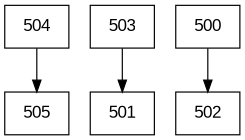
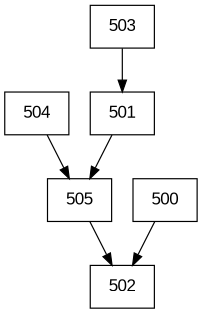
none -> (104, 151)
none -> (98, 238)
